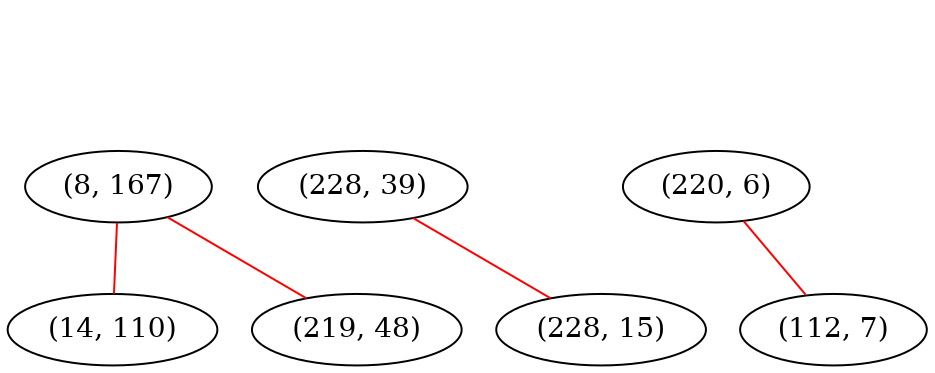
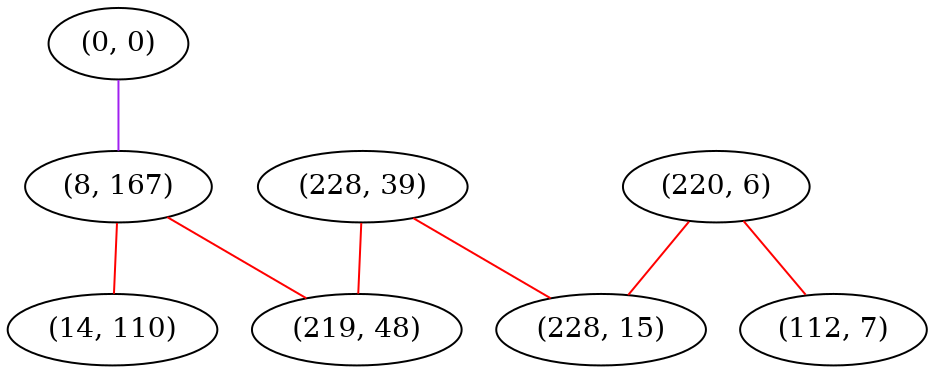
none -> (118, 44)
none -> (360, 258)
none -> (659, 258)
